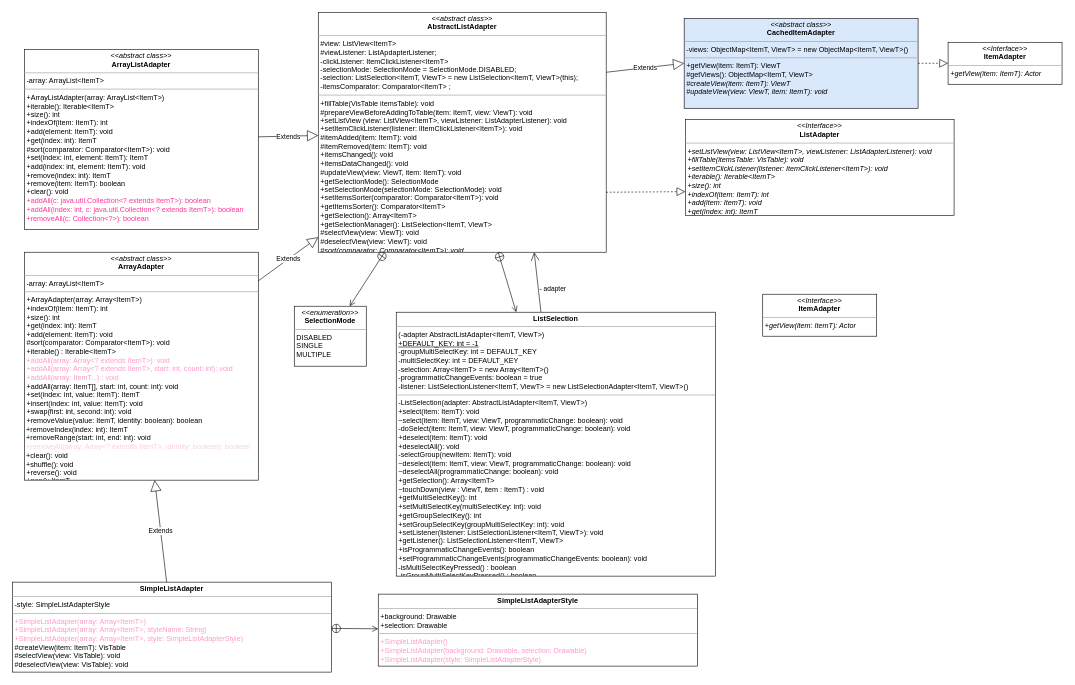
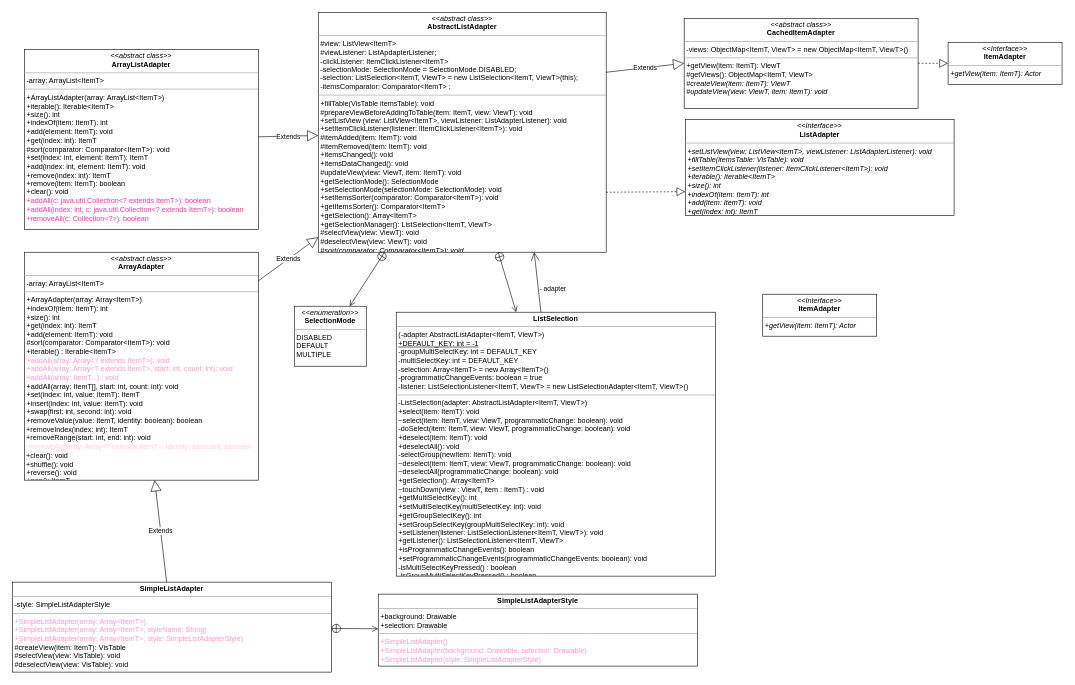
(801, 63) -> (801, 63)
(324, 328) -> (324, 328)
